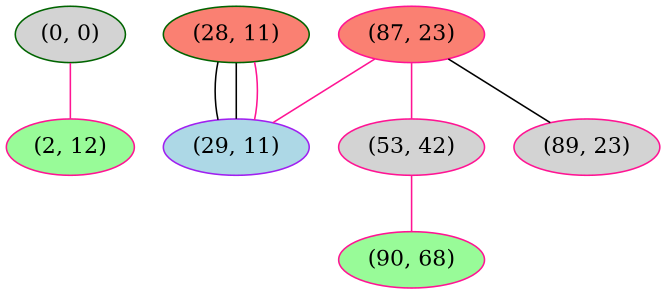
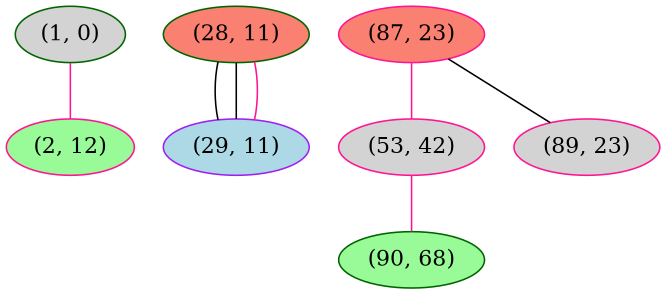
(70, 34) -> (70, 34)
(324, 91) -> none
(412, 260) -> (412, 260)
